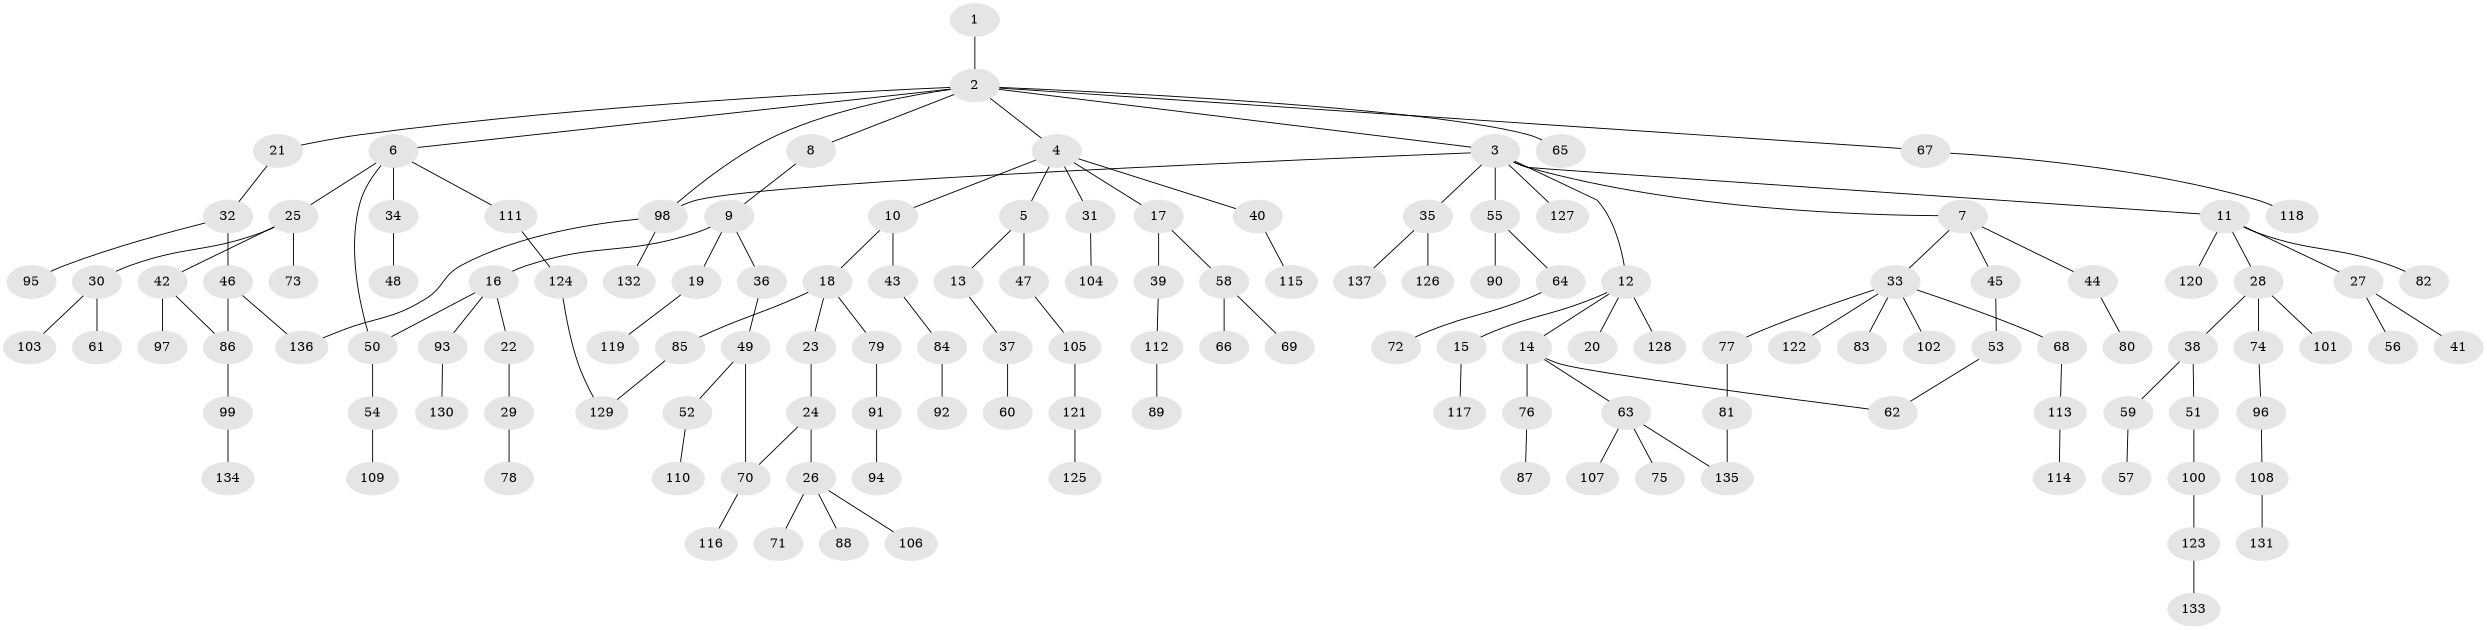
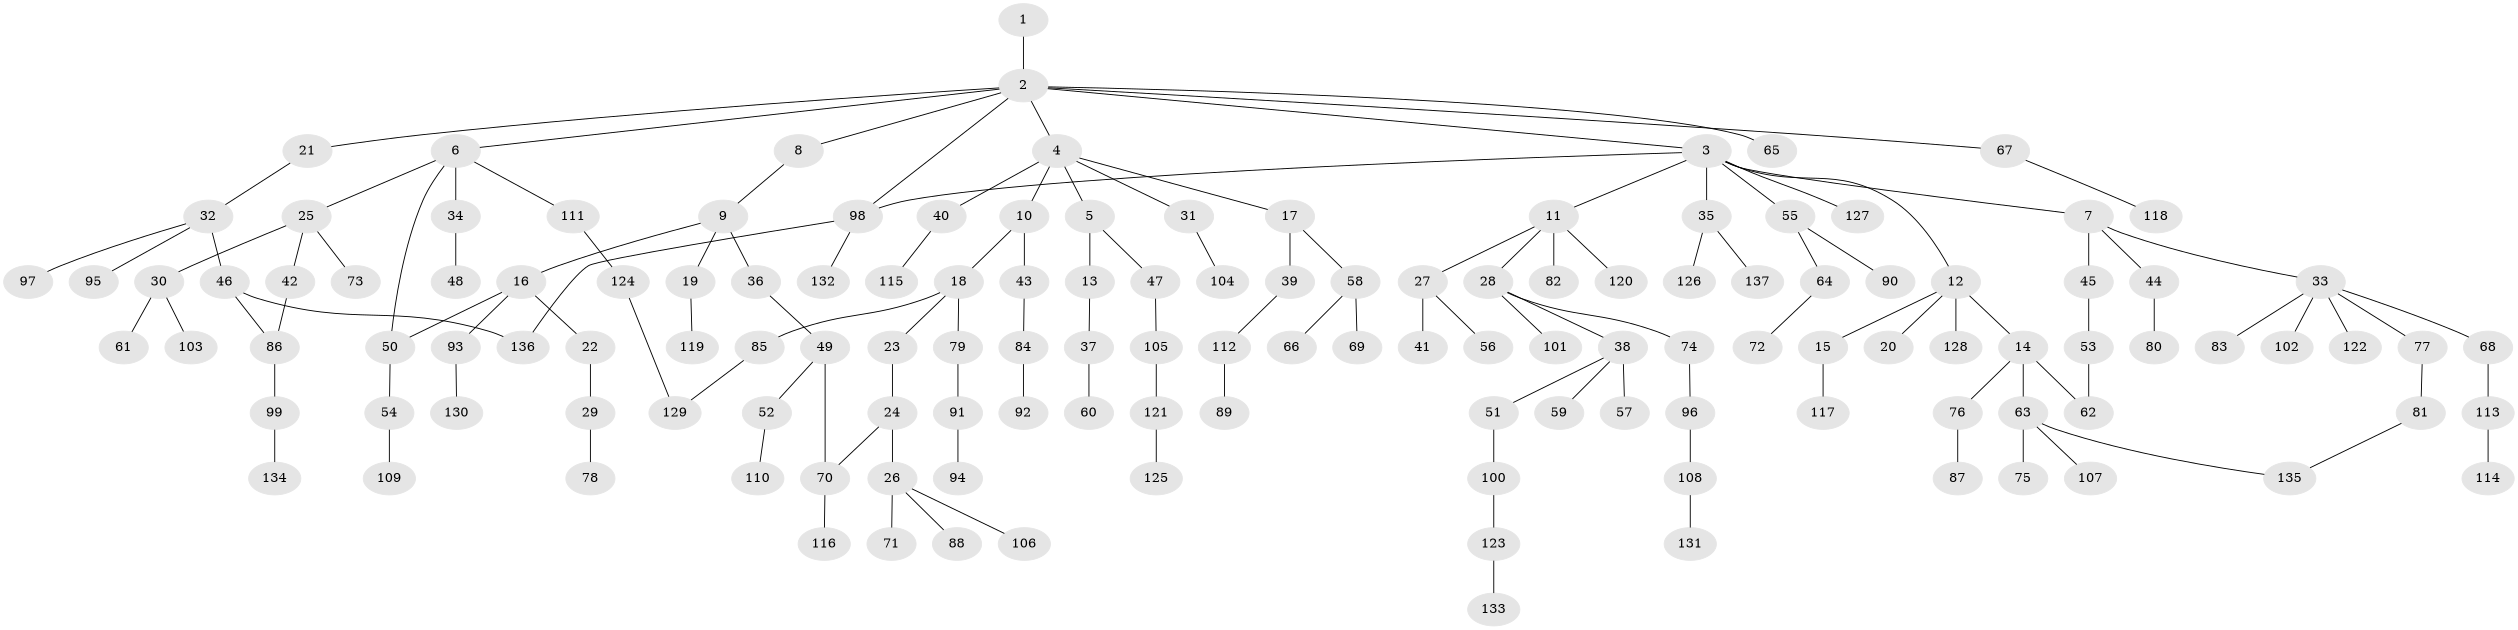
(162, 315) -> (116, 246)
(2127, 446) -> (1624, 380)
